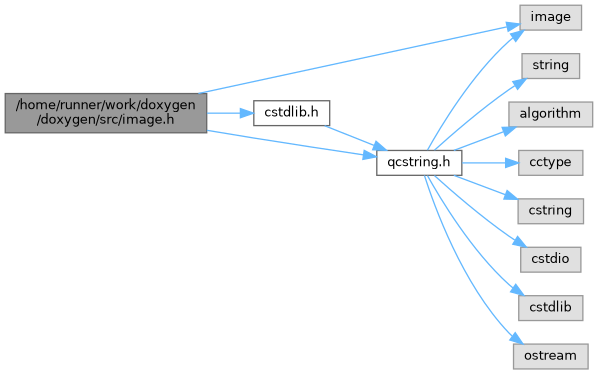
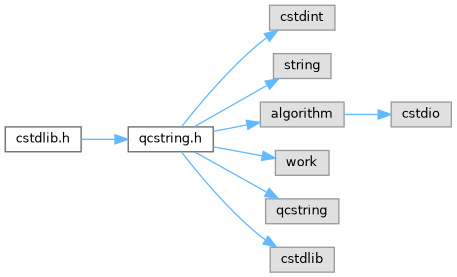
(551, 18) -> (302, 18)
(106, 113) -> none
(551, 163) -> (302, 163)
(474, 209) -> (361, 114)
(551, 211) -> (302, 211)
(551, 357) -> none
